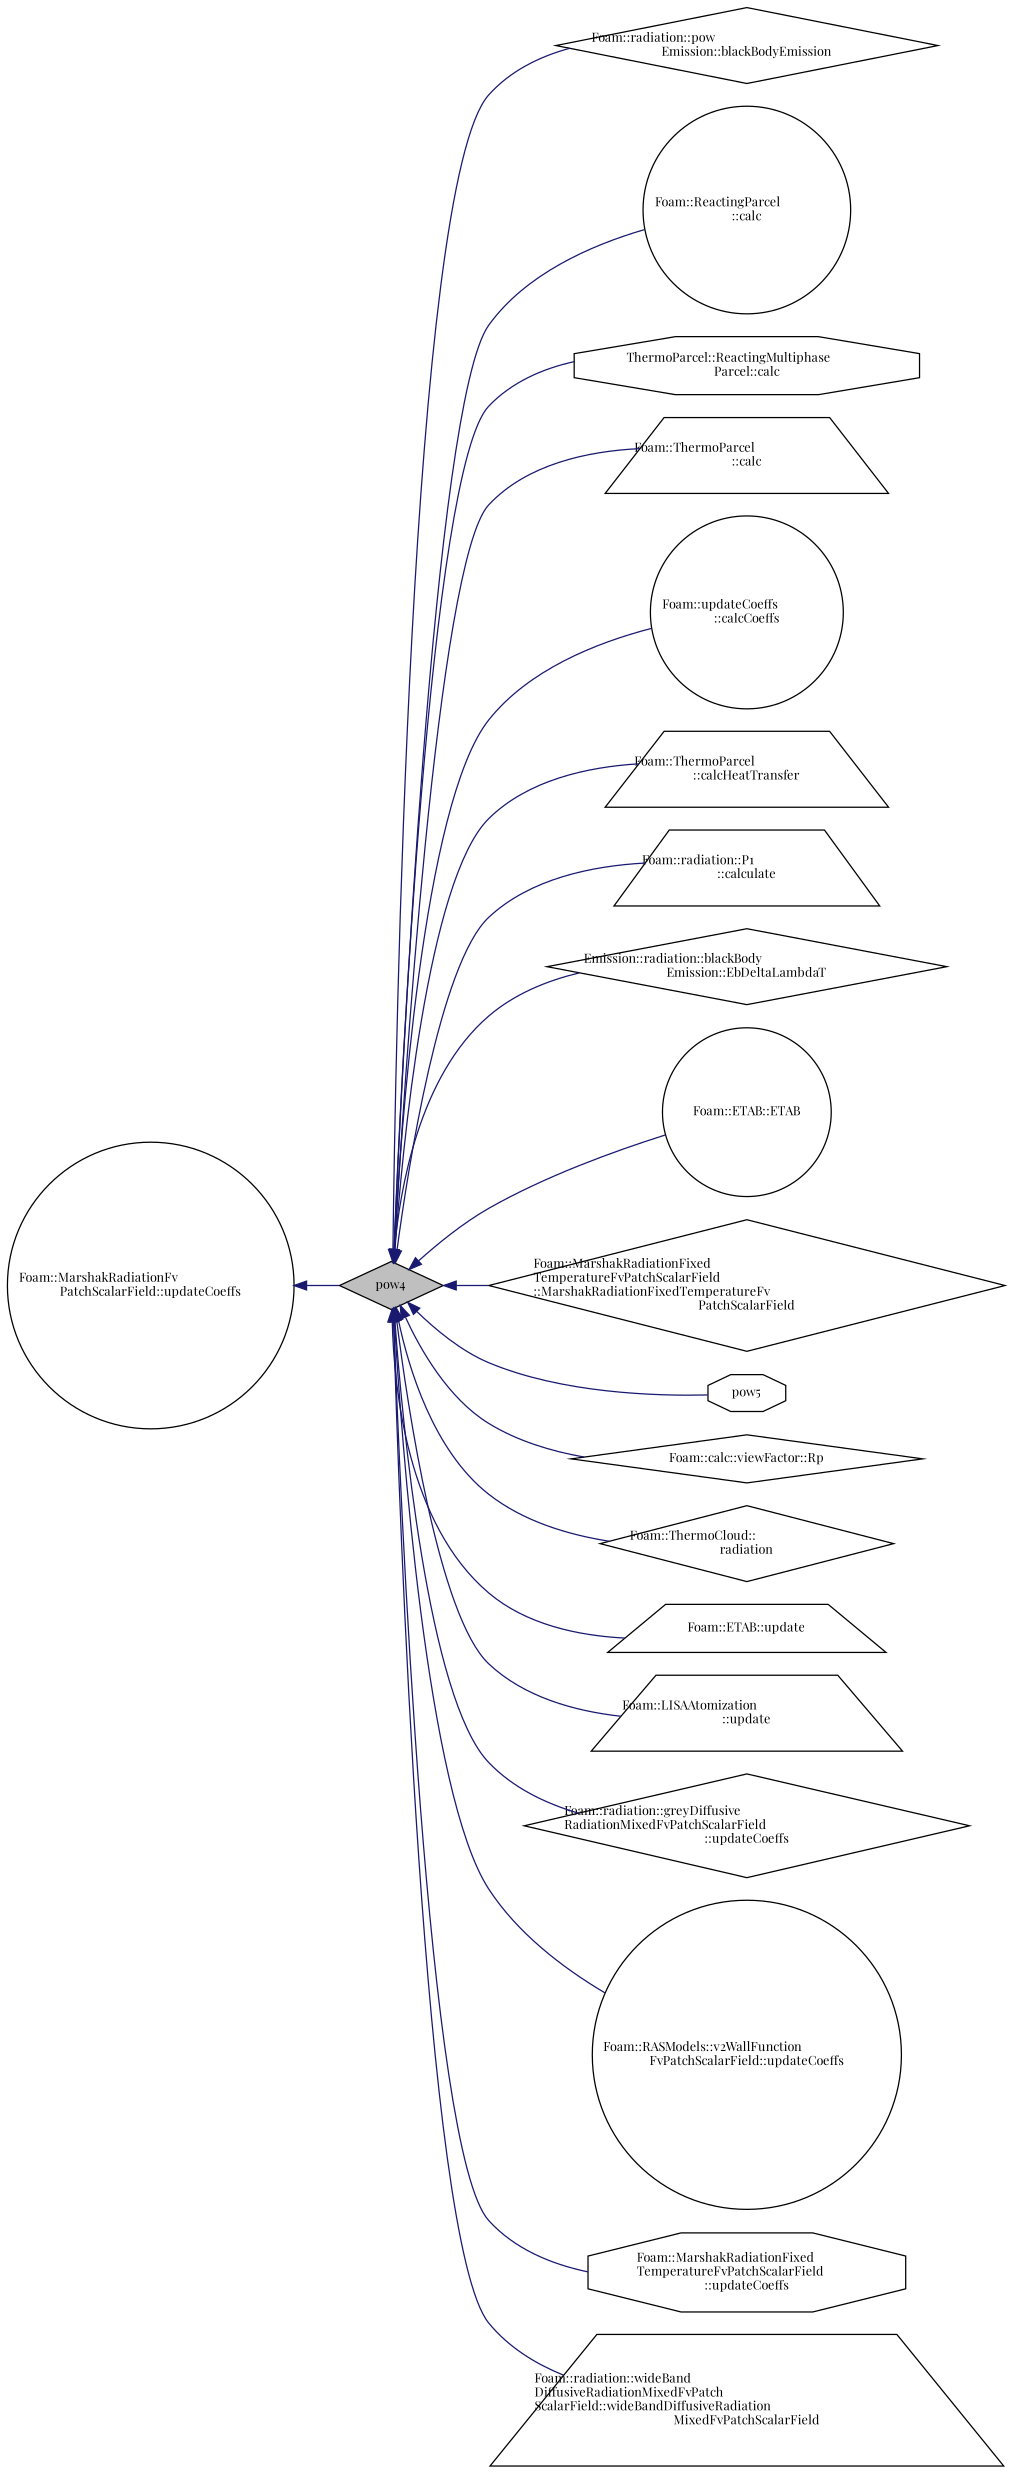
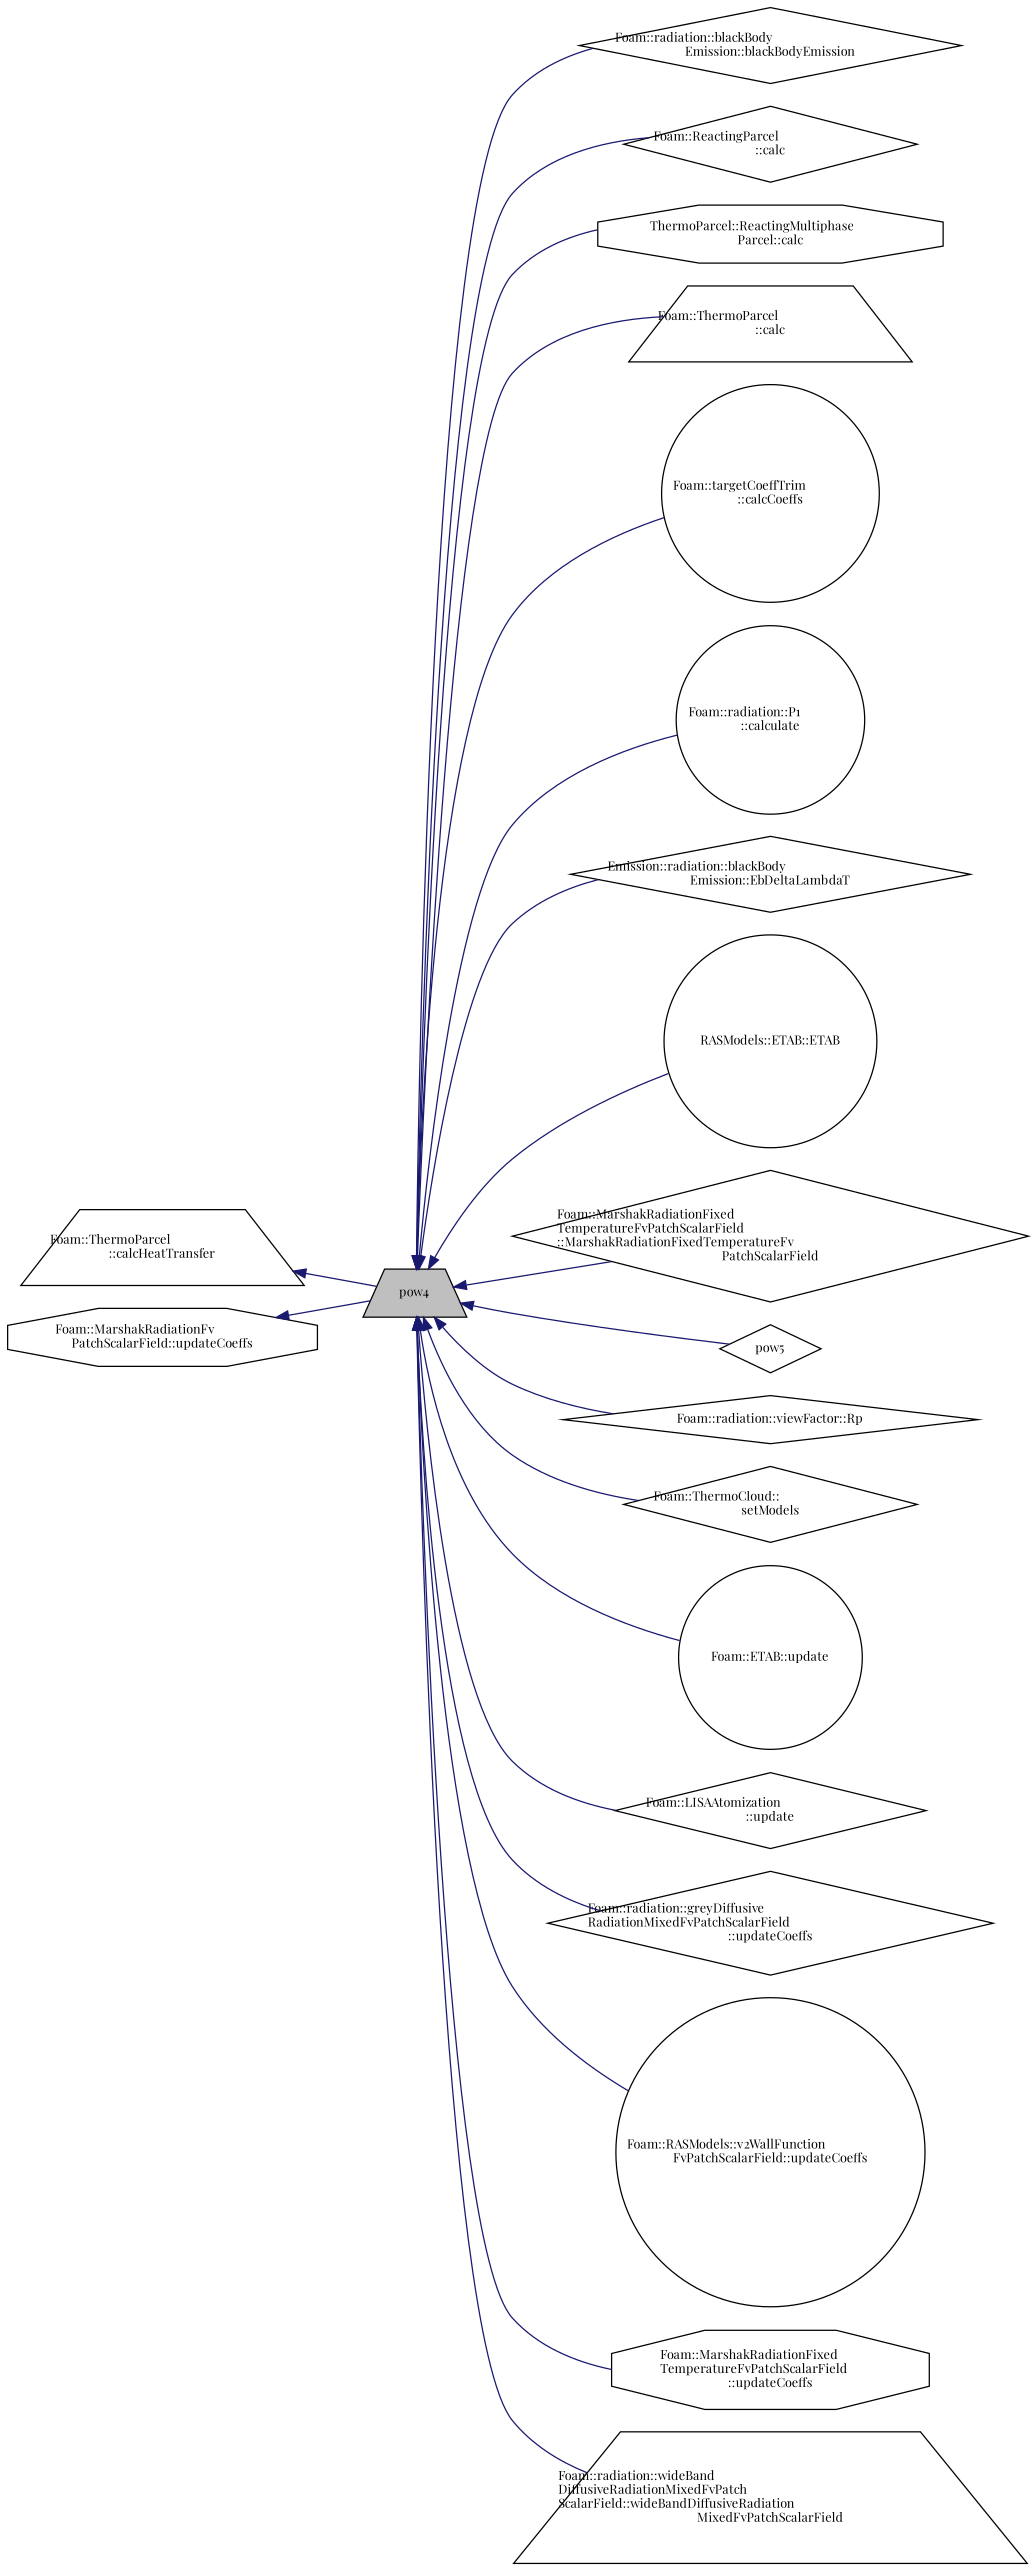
(747, 46) -> (770, 46)
(747, 210) -> (770, 144)
(747, 612) -> (770, 493)
(747, 868) -> (770, 720)
(436, 948) -> (341, 1280)
(747, 1112) -> (770, 1041)
(151, 1286) -> (163, 1337)
(391, 1286) -> (415, 1293)
(747, 1393) -> (770, 1349)
(747, 1459) -> (770, 1420)
(747, 1544) -> (770, 1504)
(747, 1628) -> (770, 1658)
(747, 1713) -> (770, 1811)
